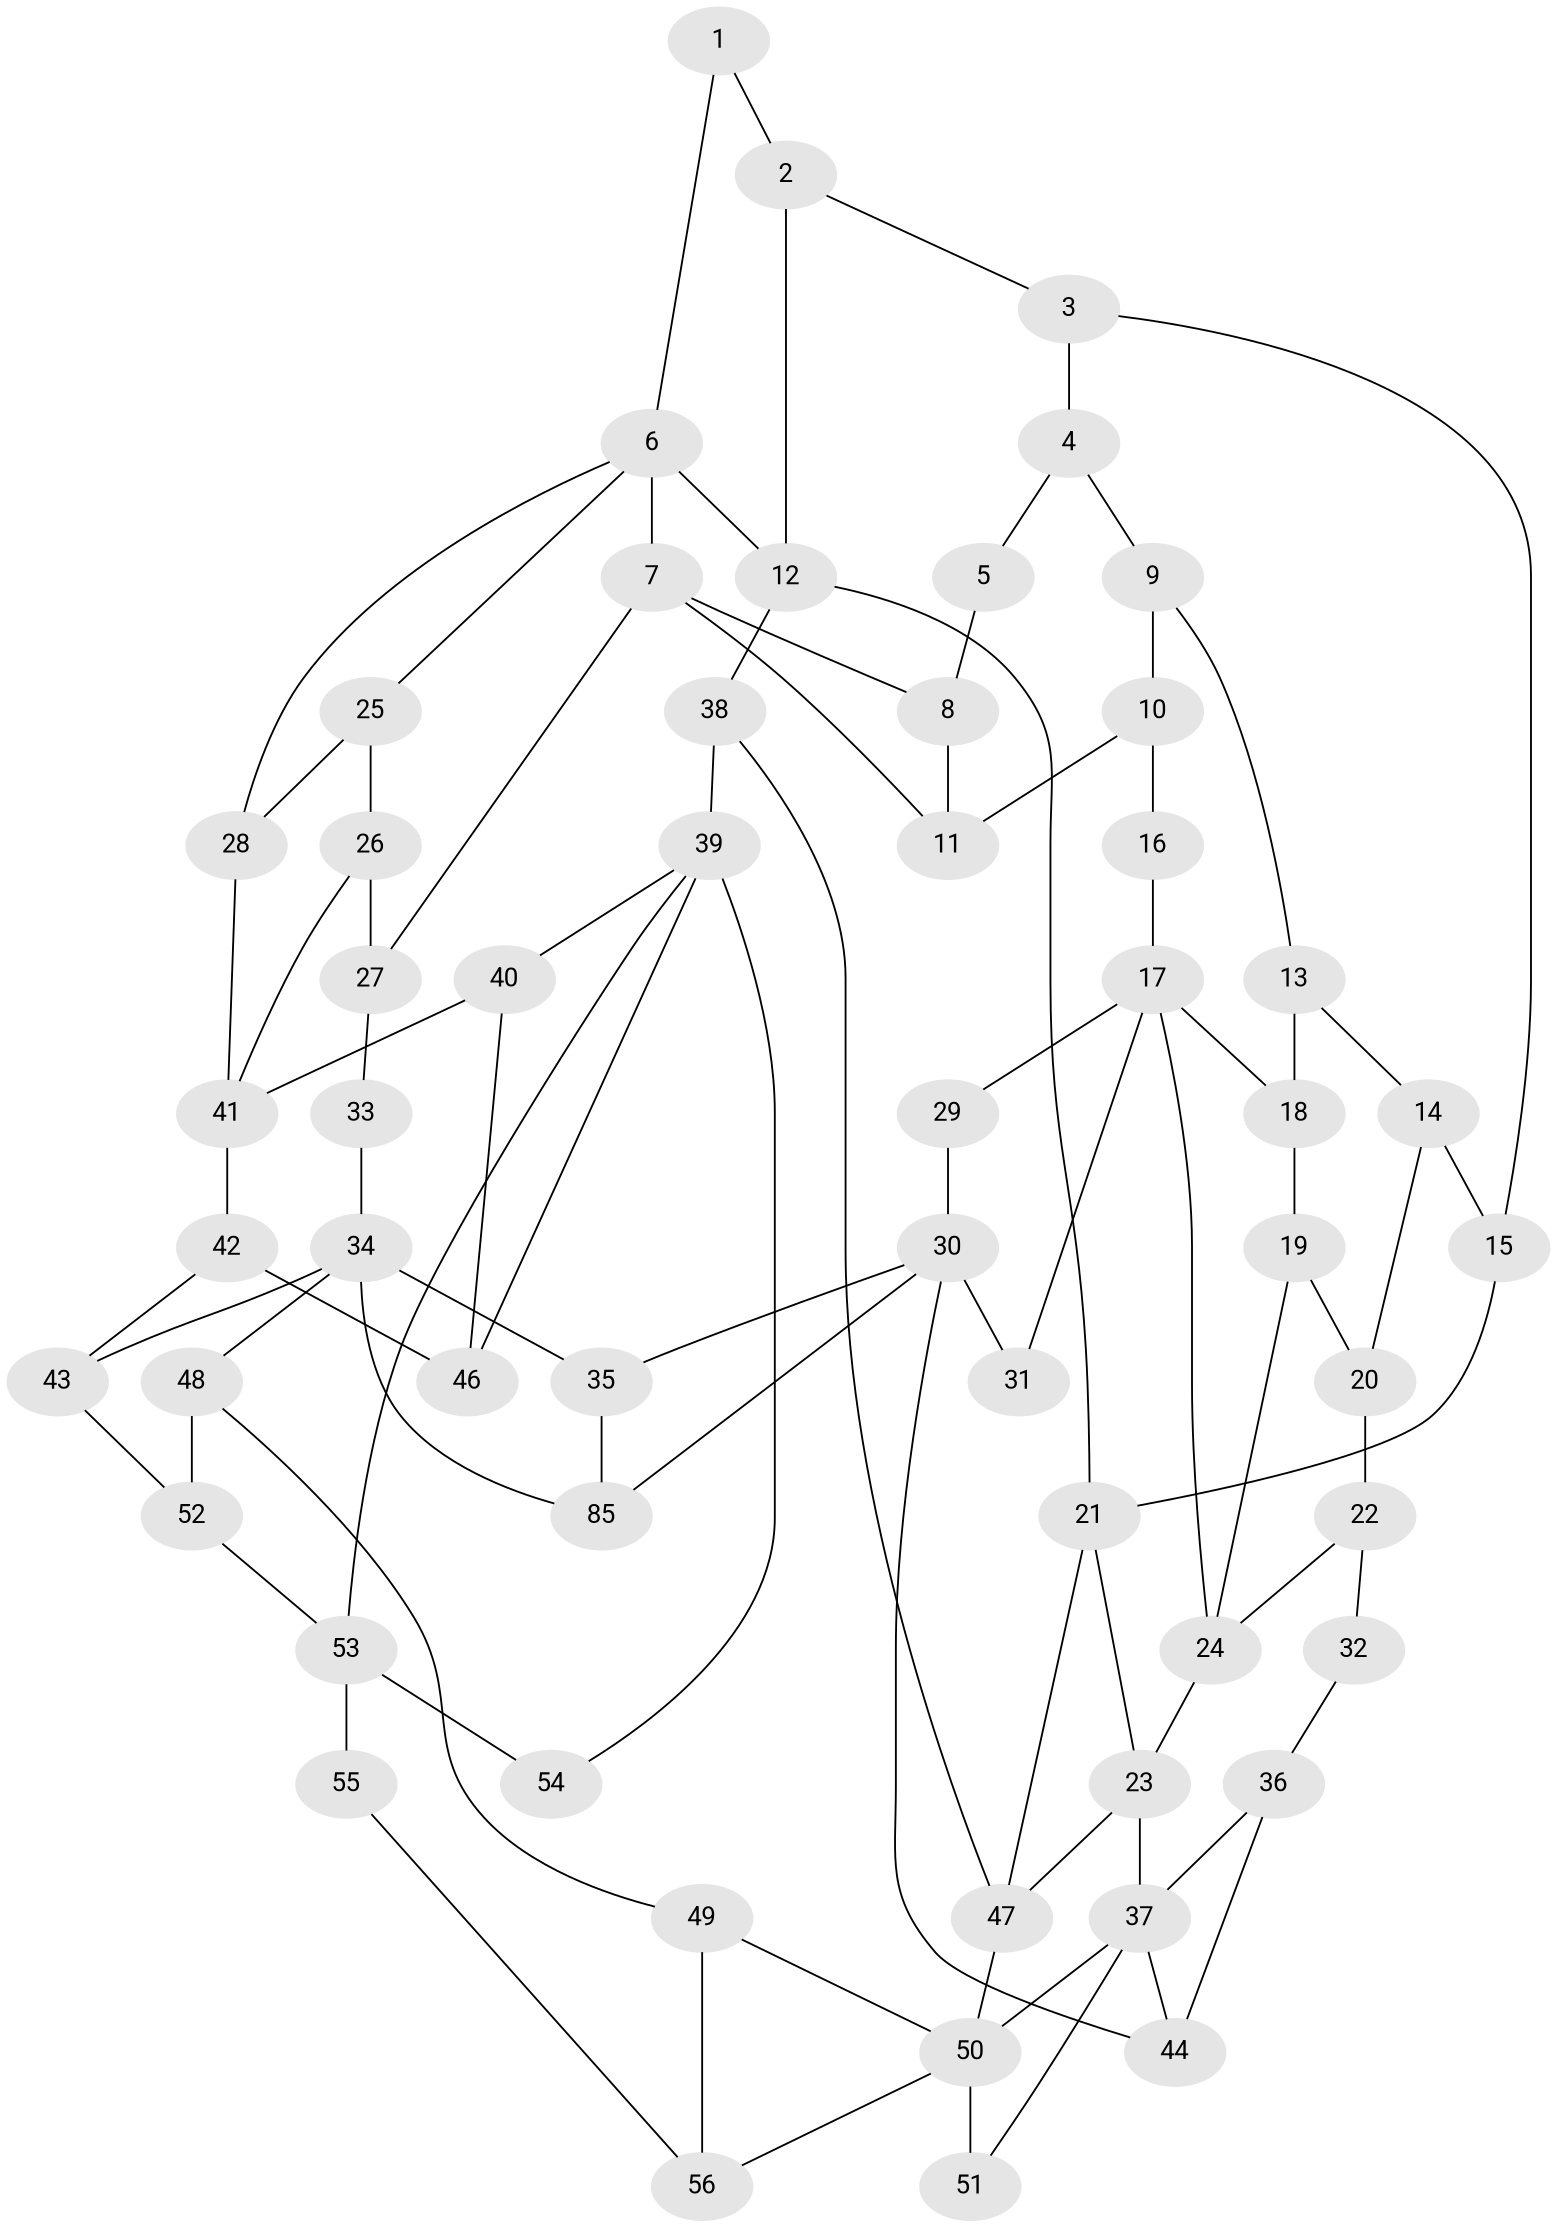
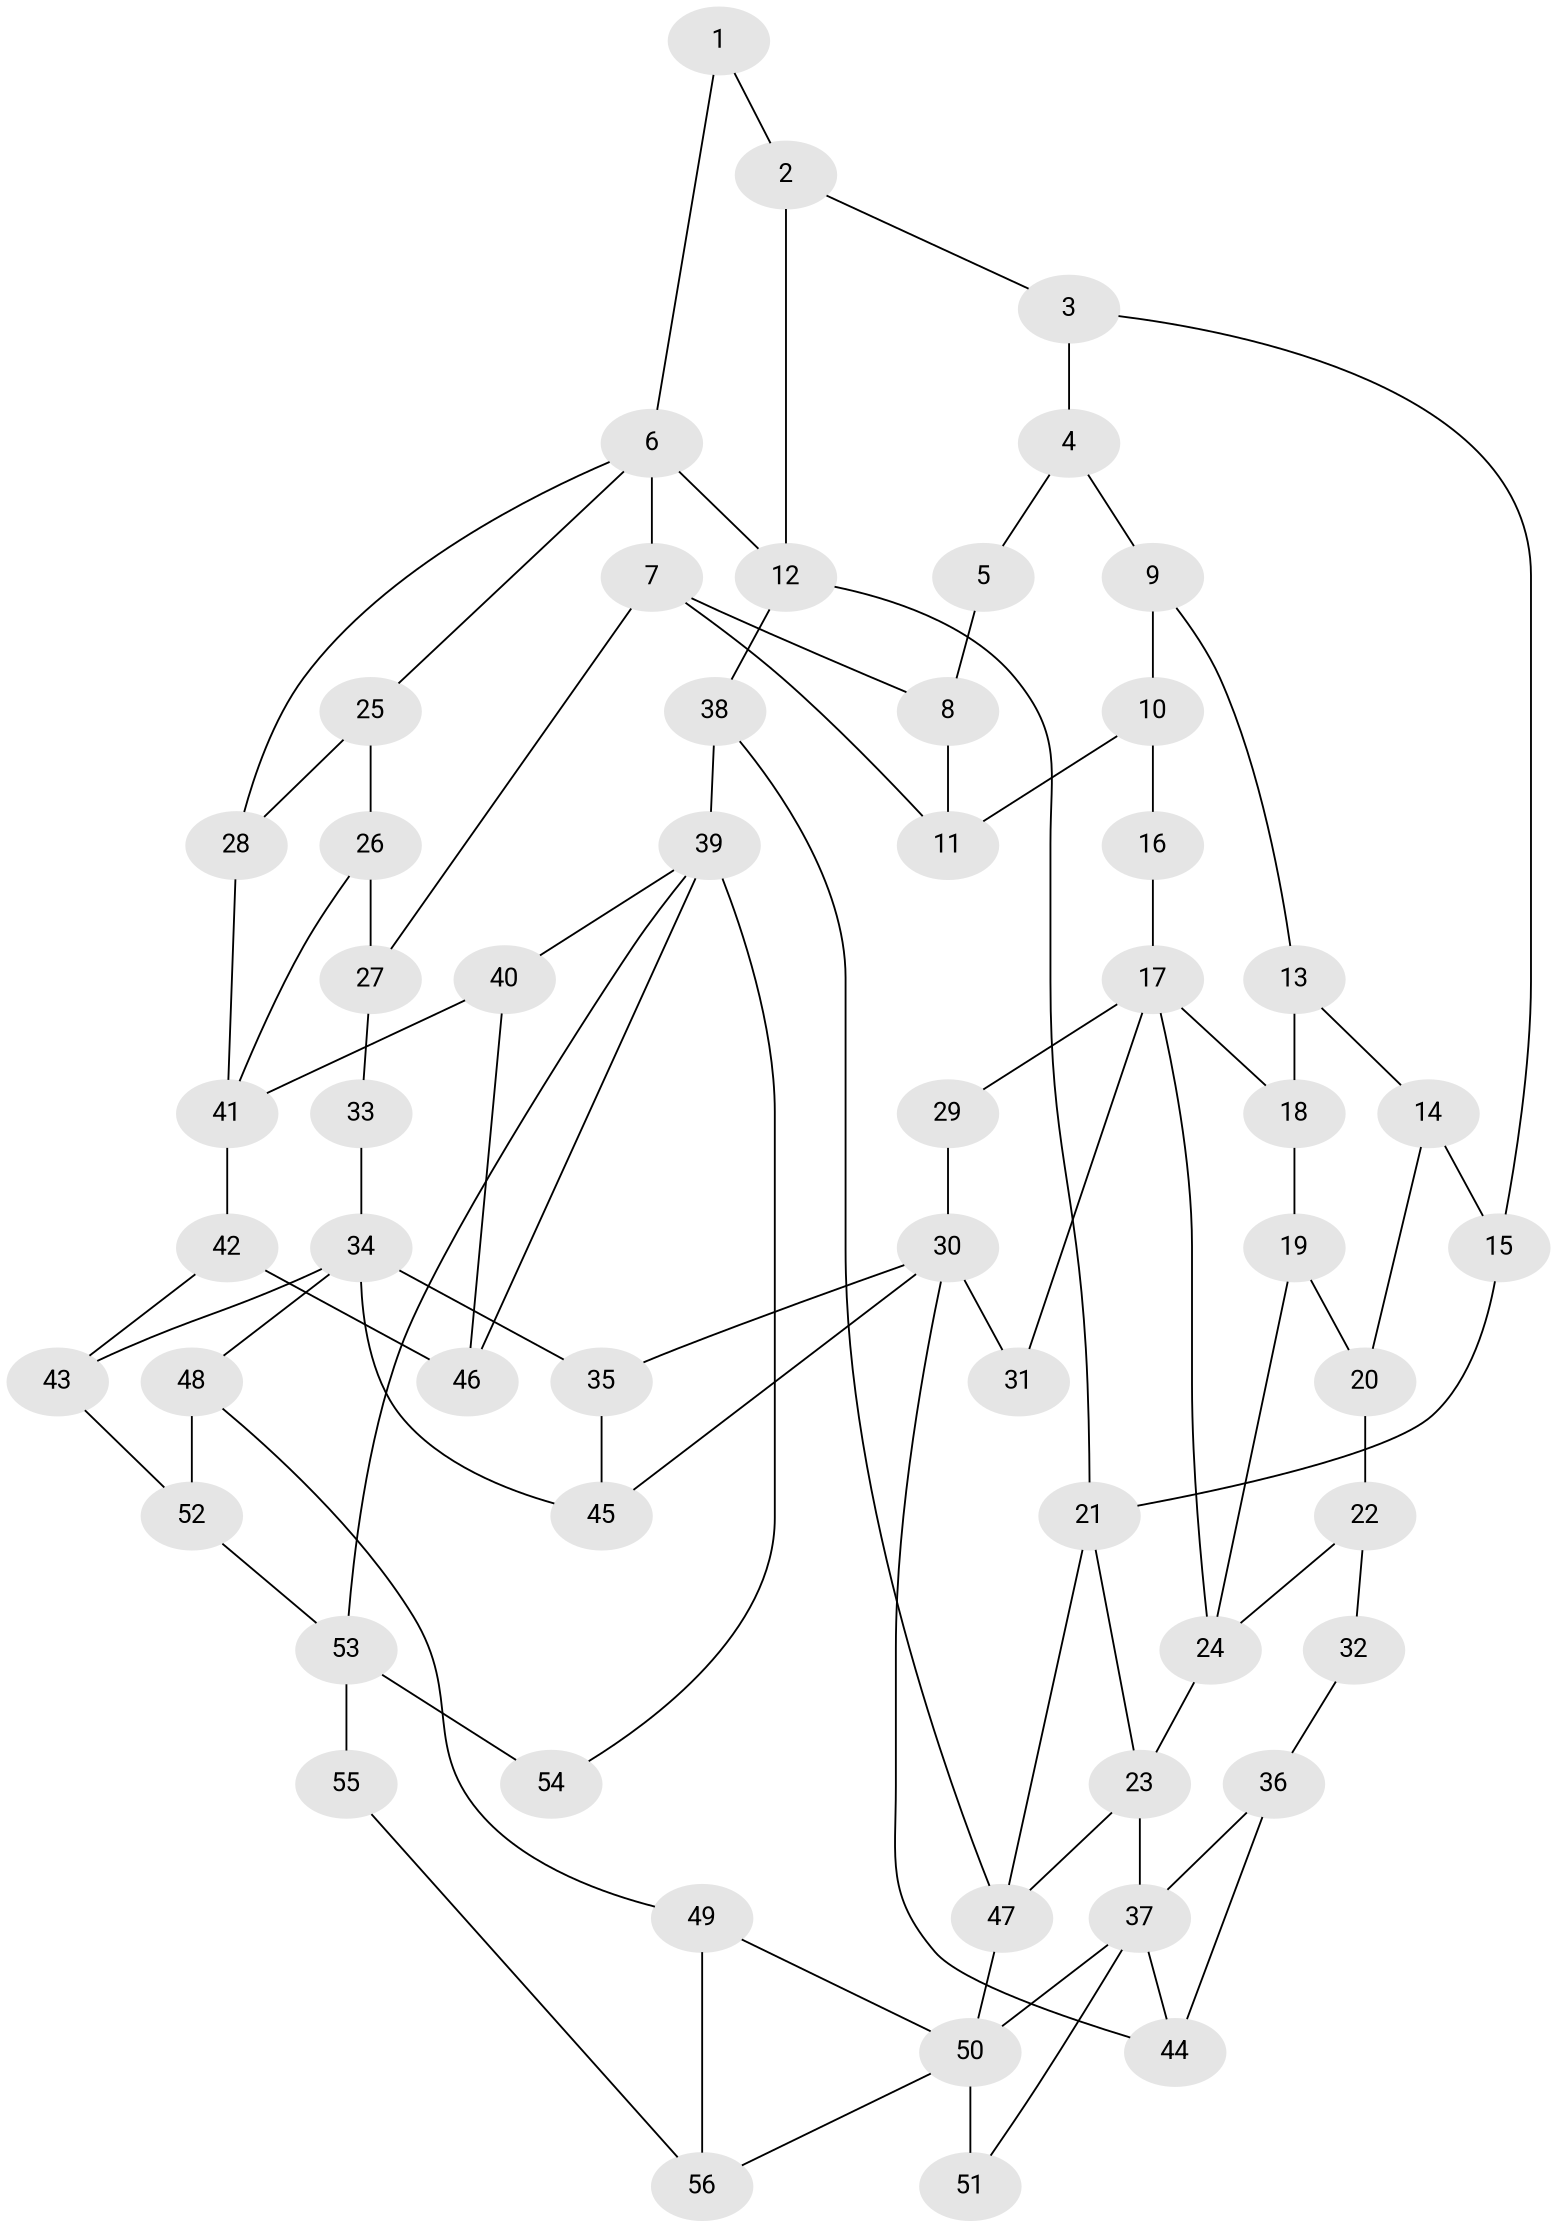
(602, 1516) -> (602, 1516)
